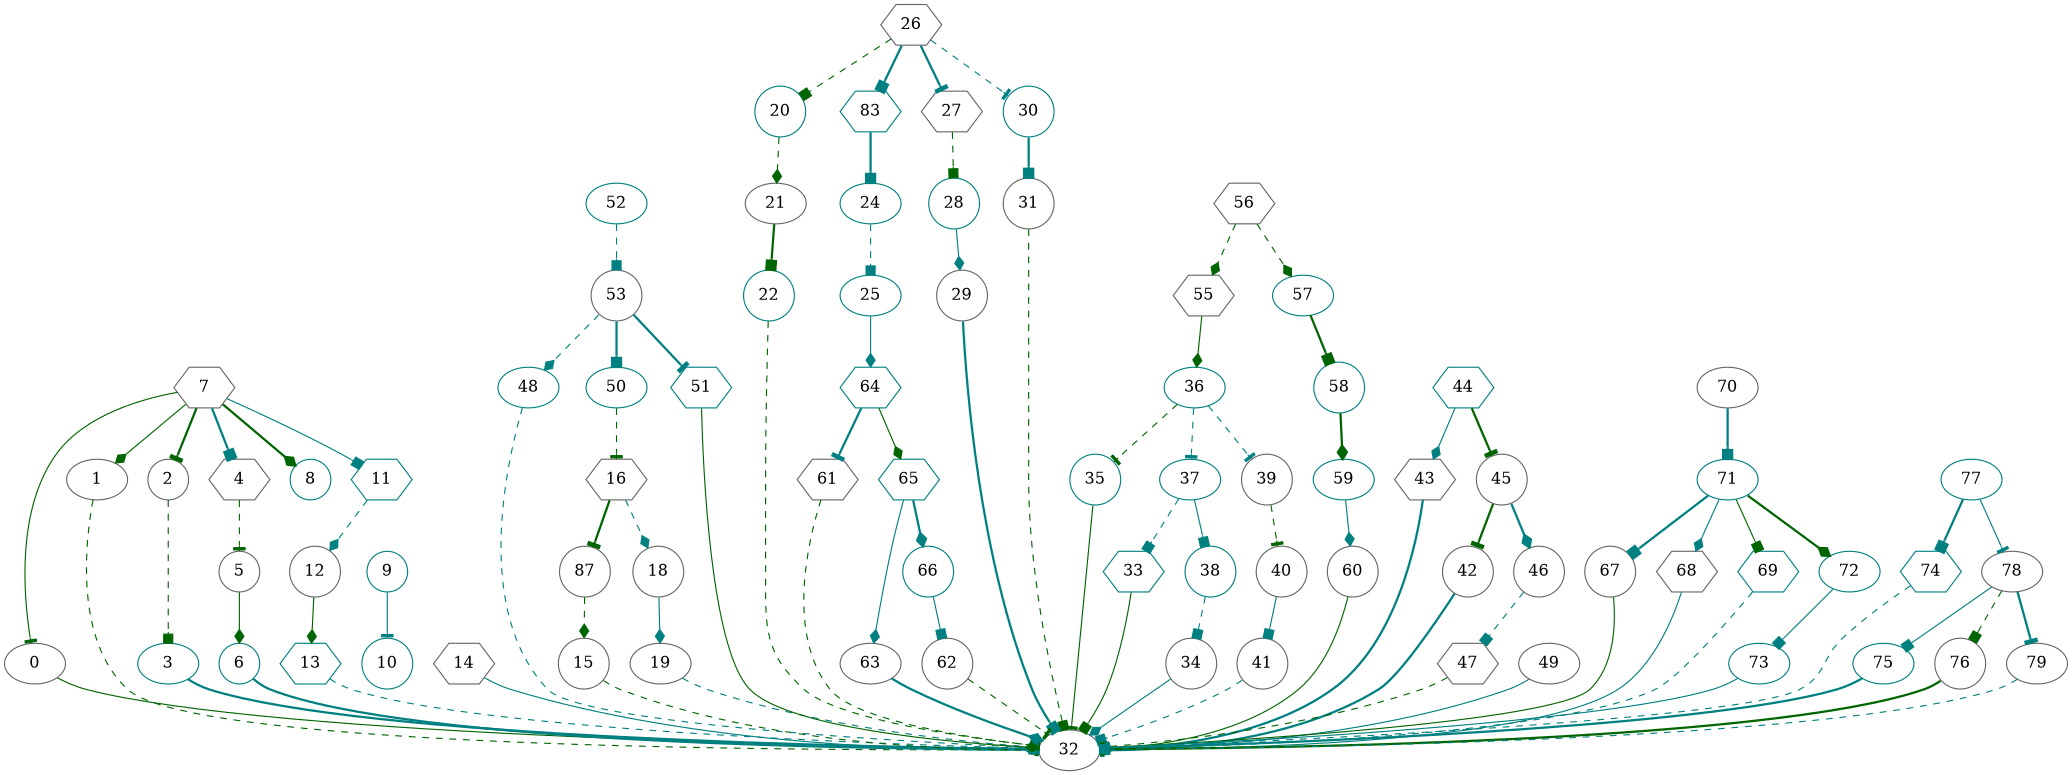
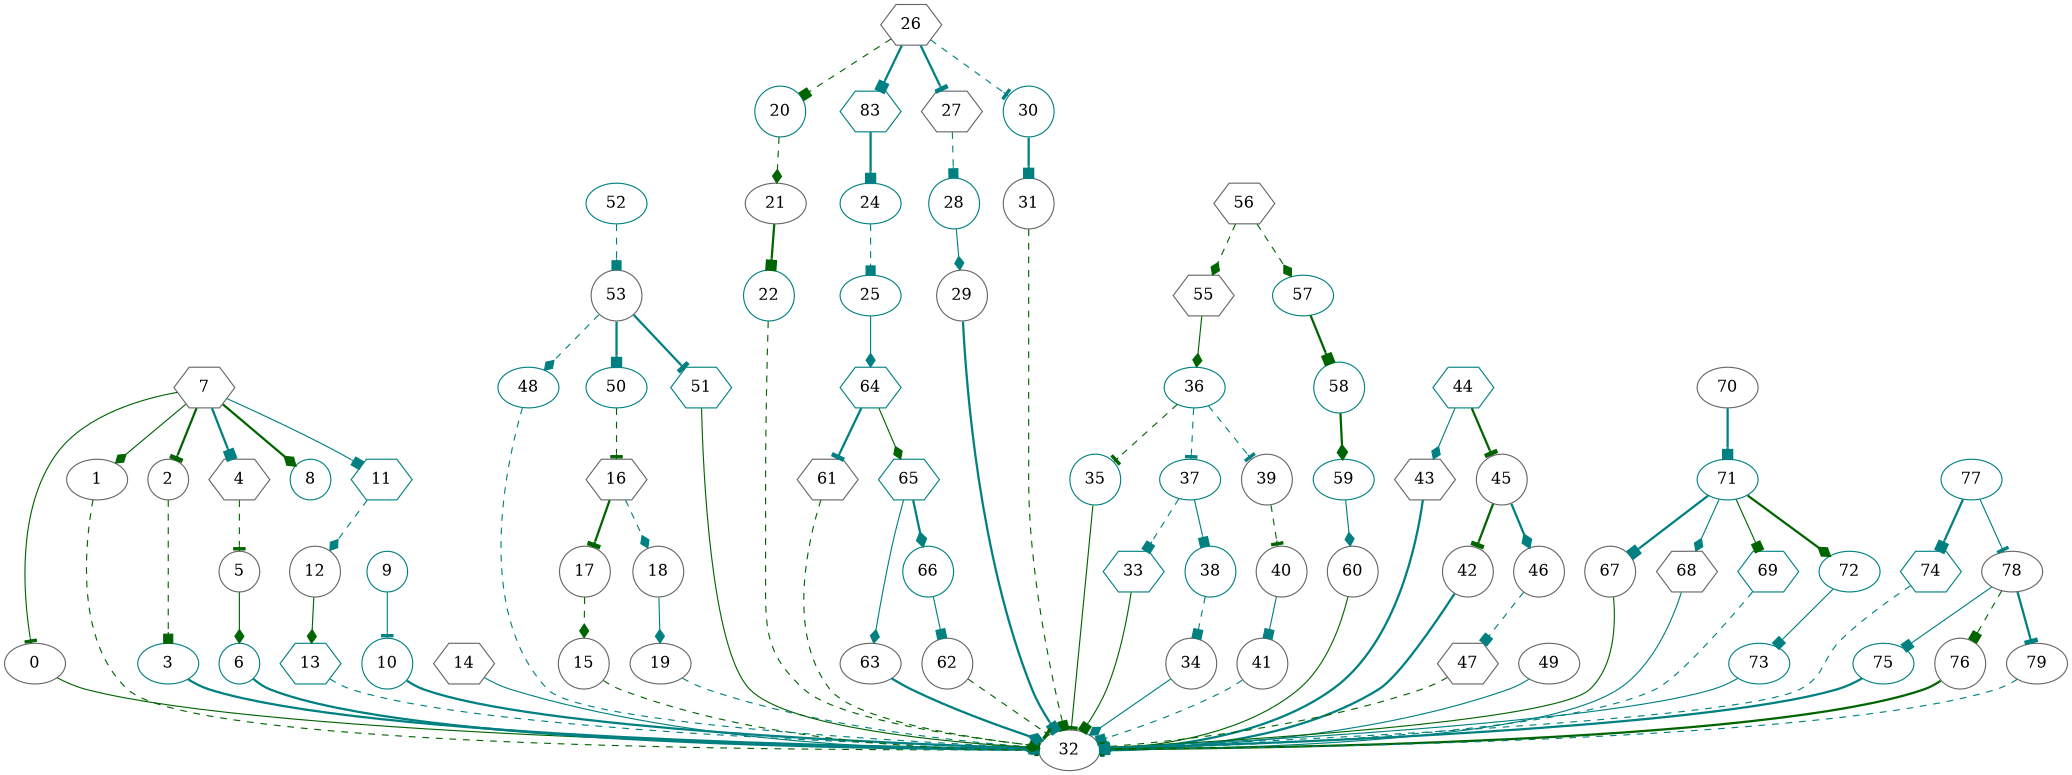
(953, 149) -> (953, 149)
(585, 572) -> (585, 572)
none -> (713, 732)
